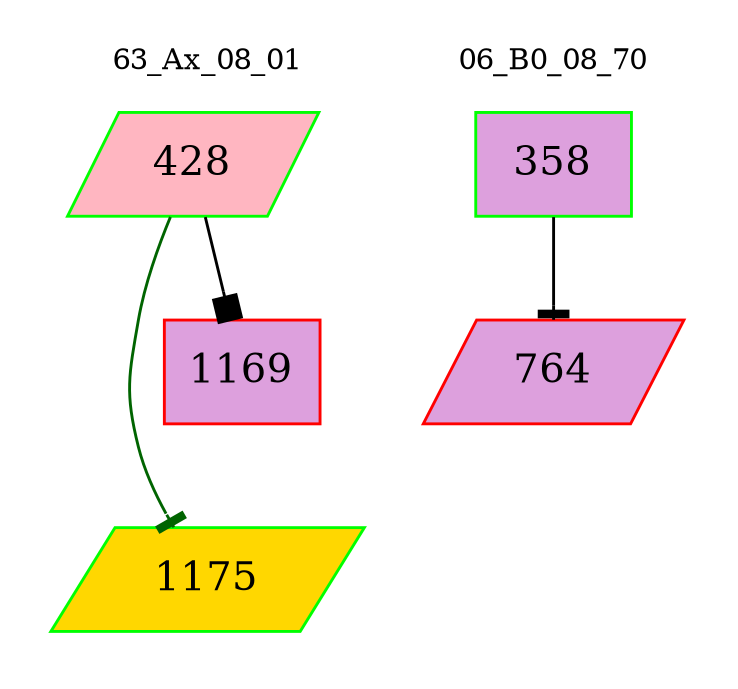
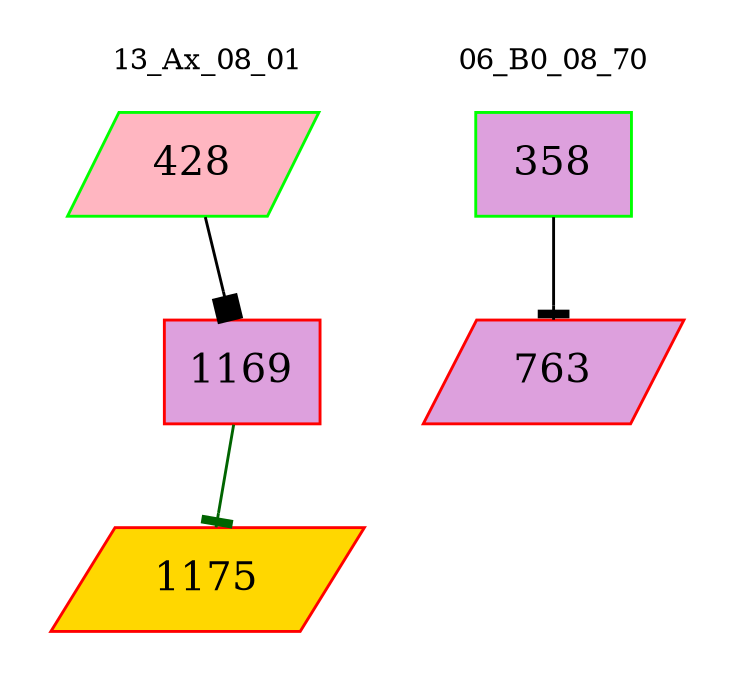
(208, 62) -> (208, 62)
(131, 366) -> (226, 469)
(554, 372) -> (554, 372)
(208, 580) -> (208, 580)
